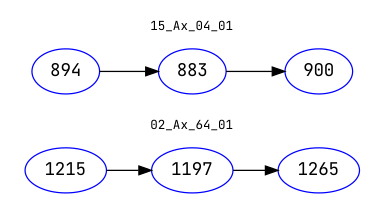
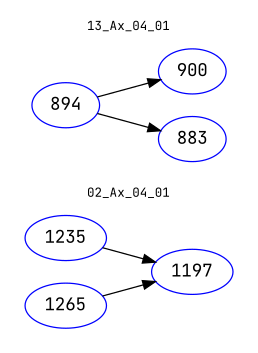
(192, 27) -> (129, 27)
(249, 71) -> (123, 90)
(192, 126) -> (129, 194)
(66, 170) -> (66, 238)
(249, 170) -> (123, 290)
